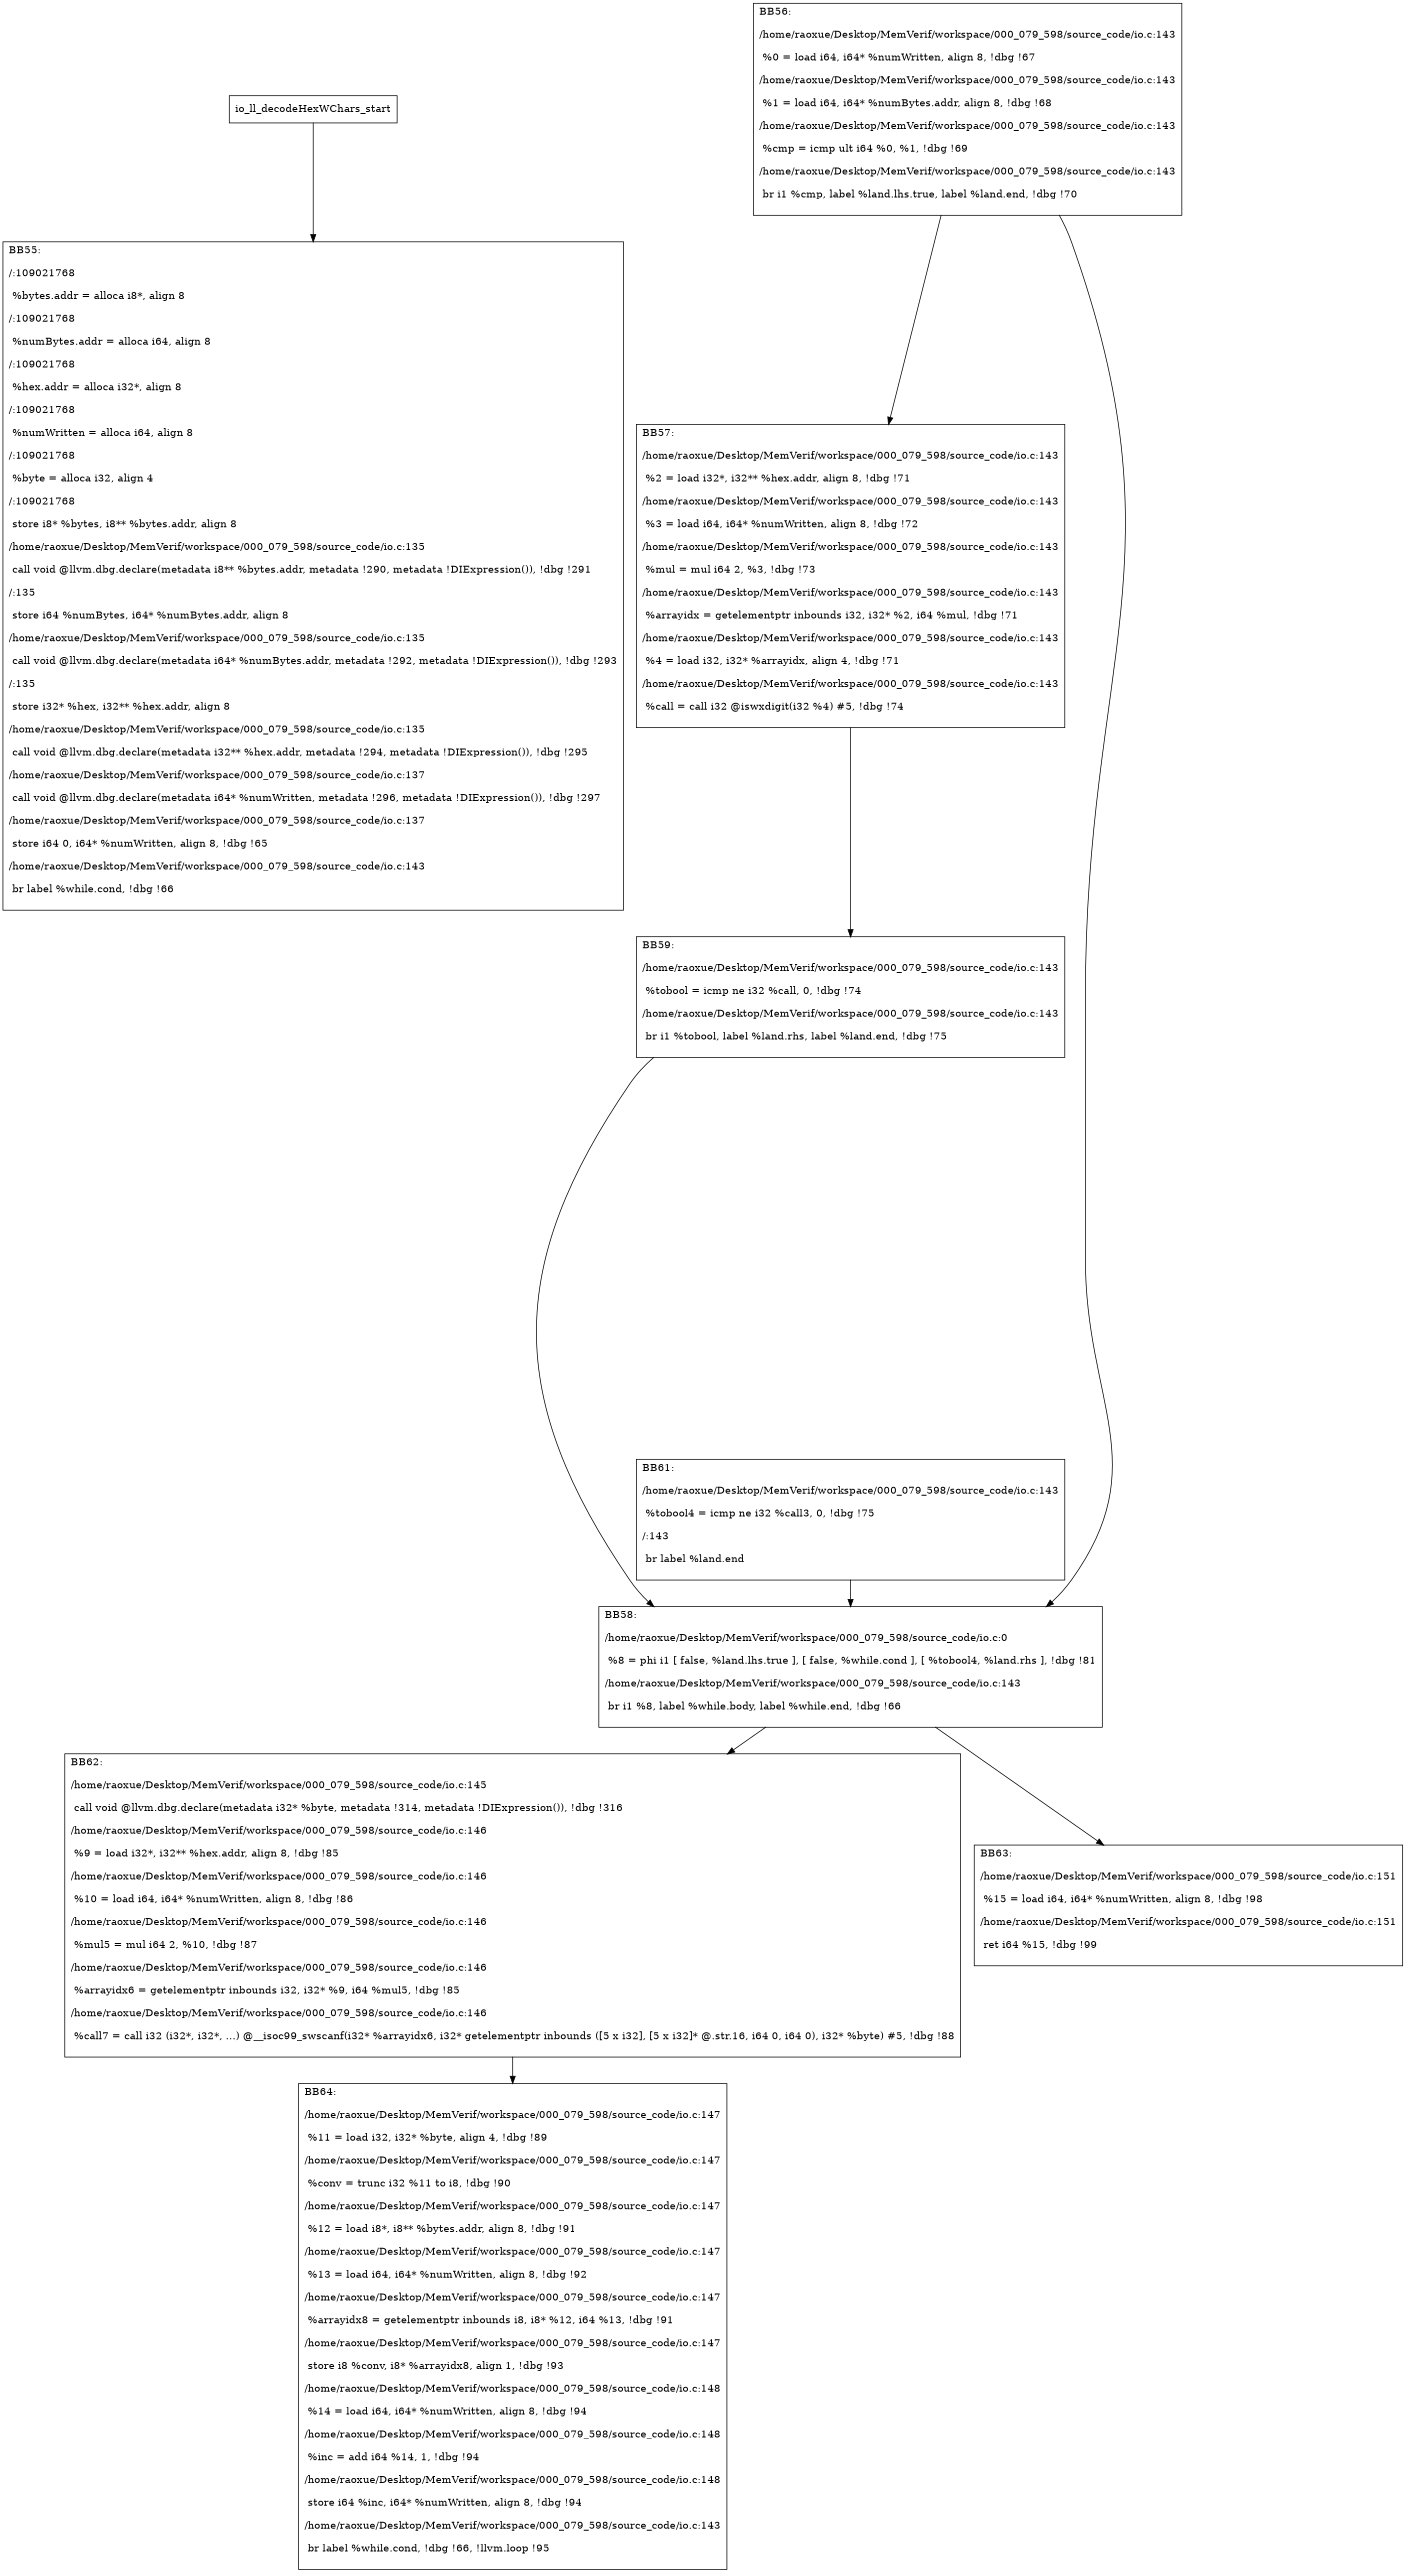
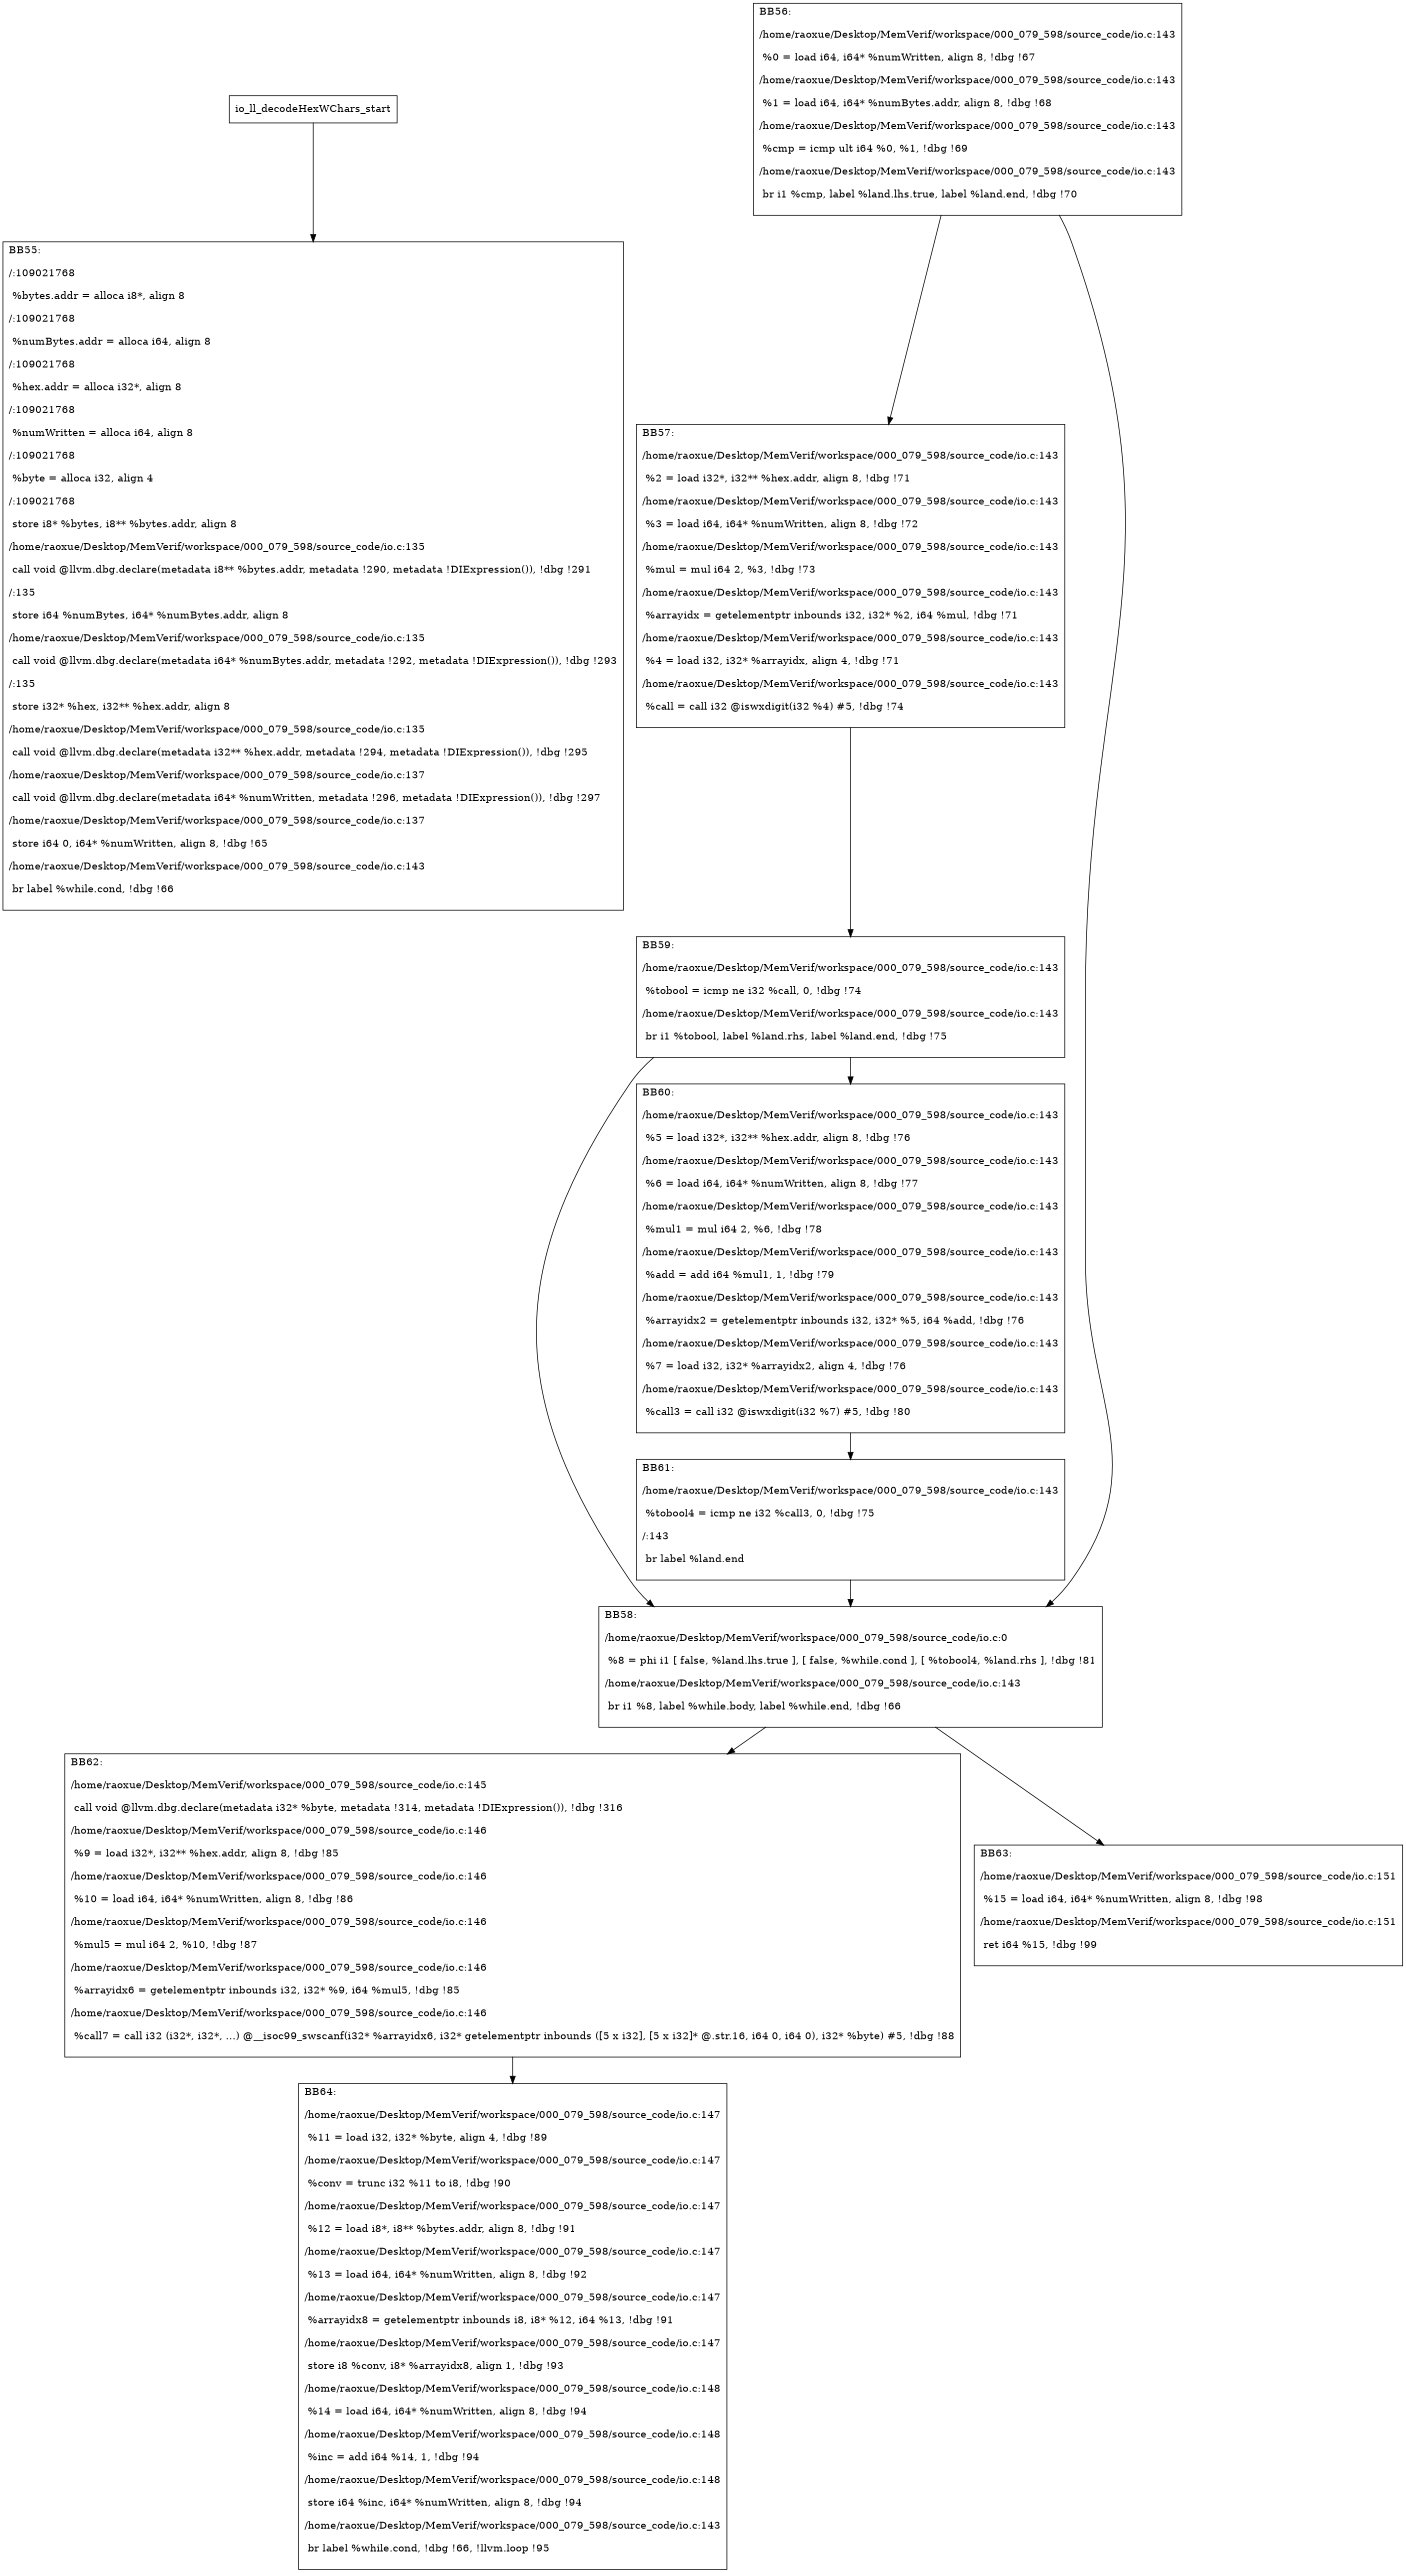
none -> (851, 1258)
